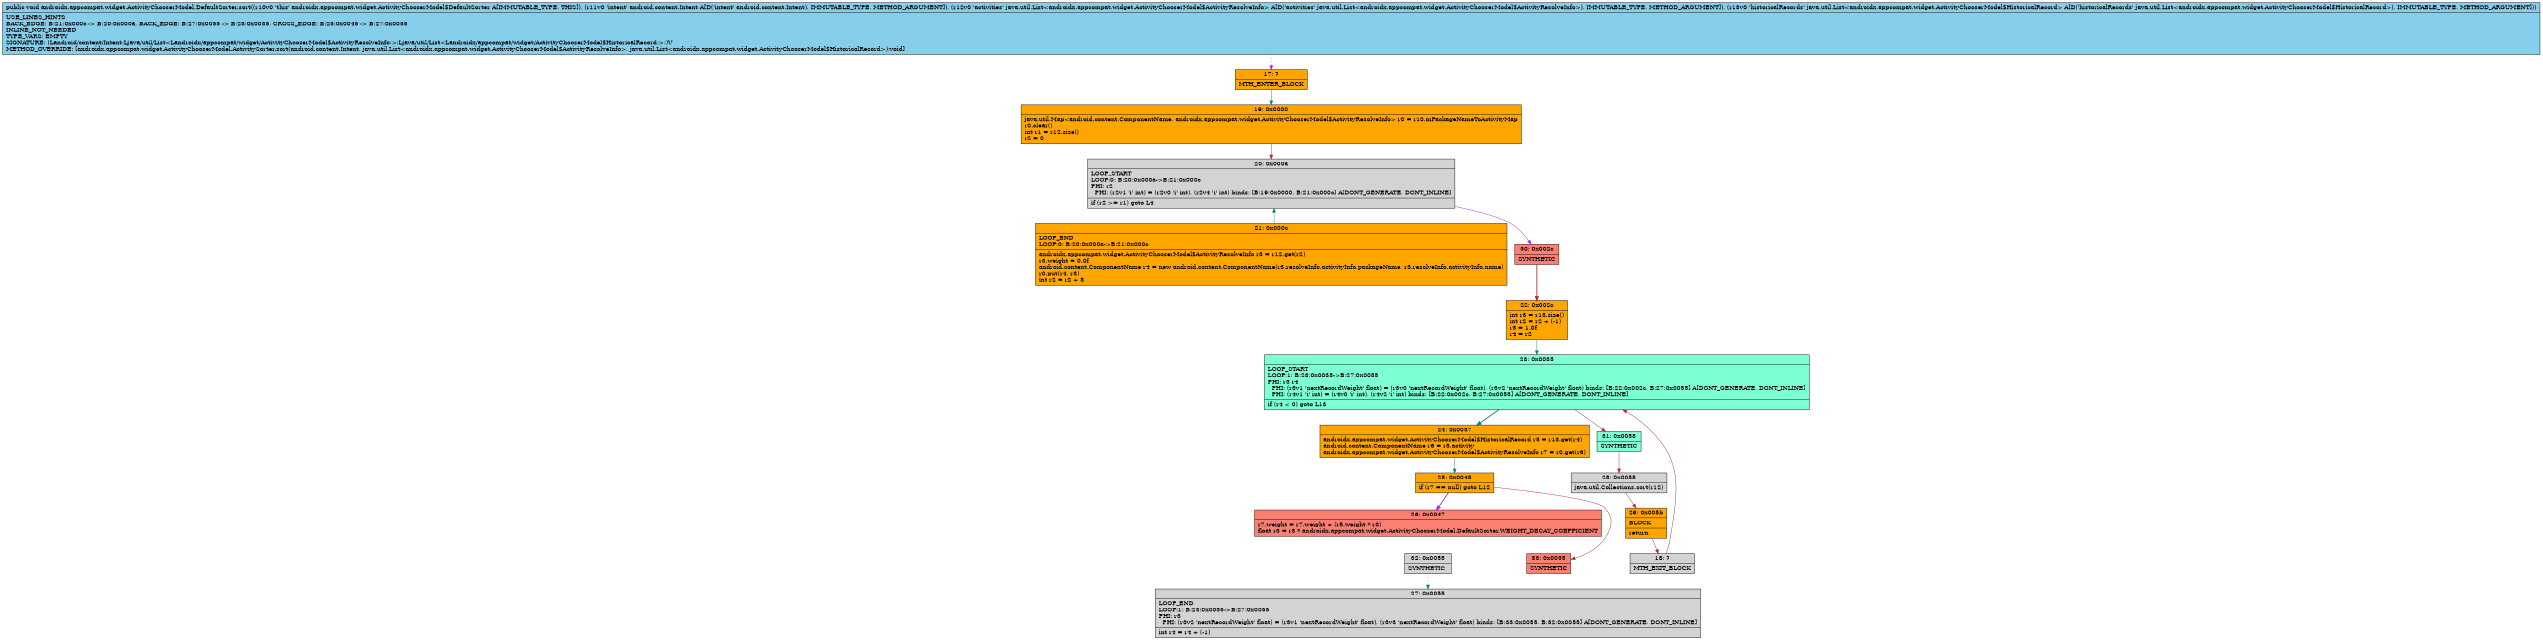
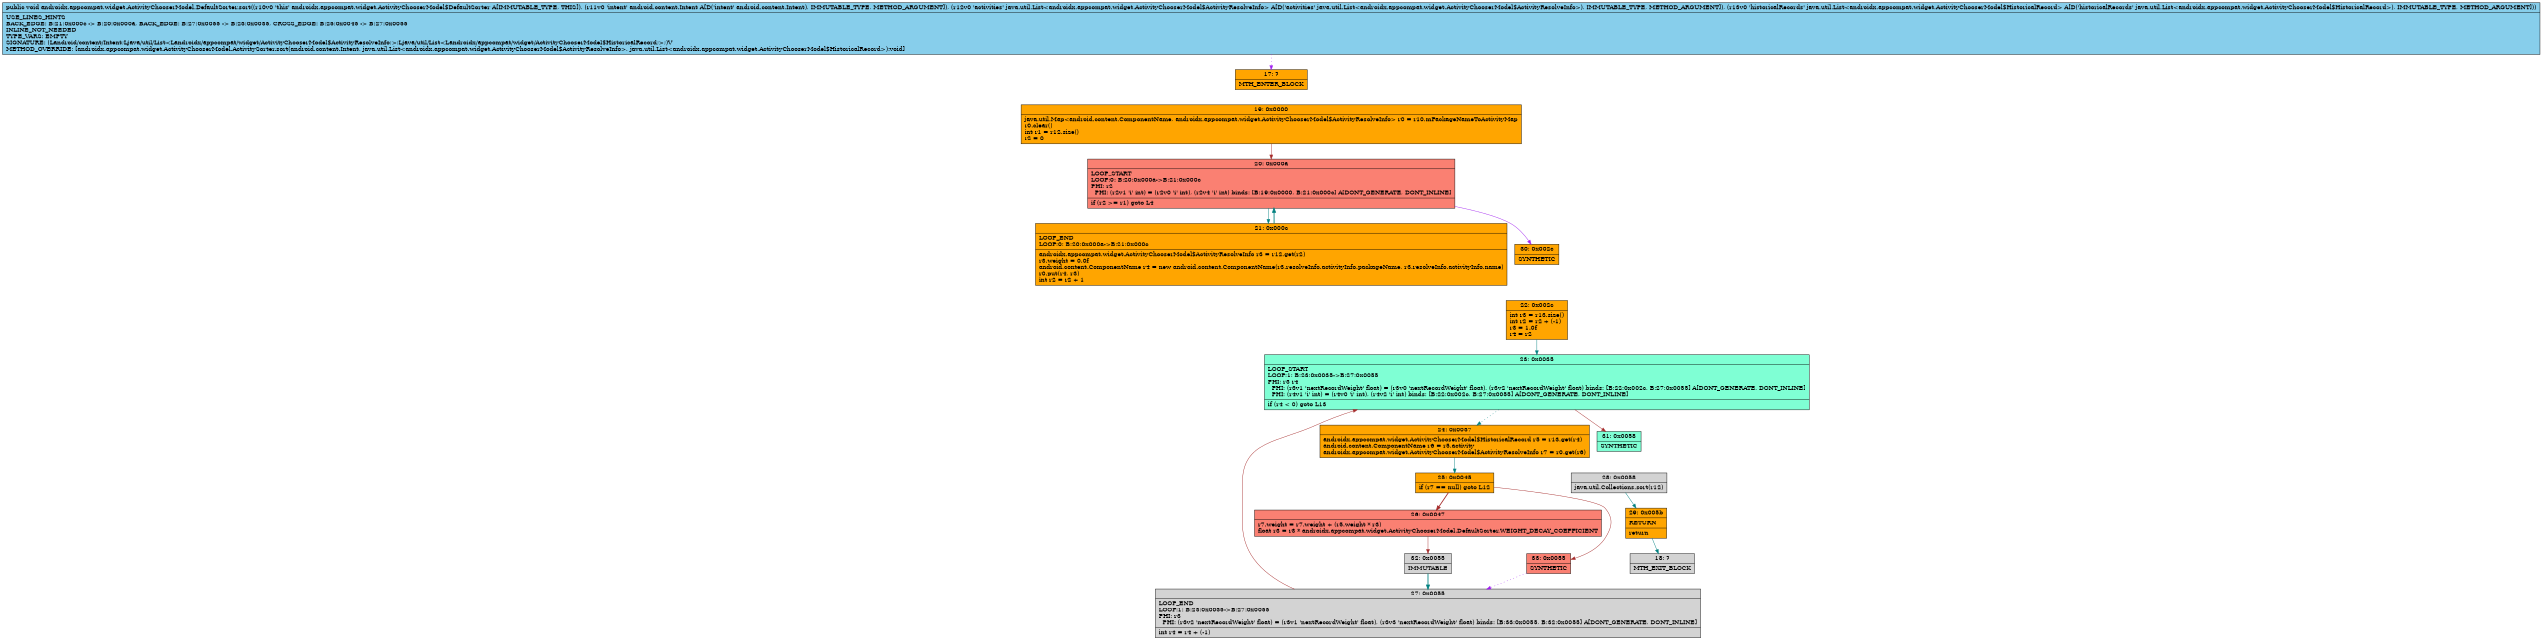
(1271, 95) -> none
(1271, 184) -> (1271, 184)
none -> (1268, 214)
(1274, 218) -> (1274, 218)
(1537, 254) -> (1537, 254)
(1062, 280) -> (1062, 280)
(1537, 280) -> none
(1490, 416) -> (1490, 416)
(1619, 460) -> none
(1675, 474) -> (1243, 477)
(1630, 499) -> (1630, 499)
(1444, 500) -> (1444, 500)
(1640, 523) -> (1643, 523)
none -> (1428, 543)
(1654, 544) -> (1654, 544)
(1427, 568) -> (1428, 568)
(1428, 579) -> (1428, 579)
none -> (1509, 580)
